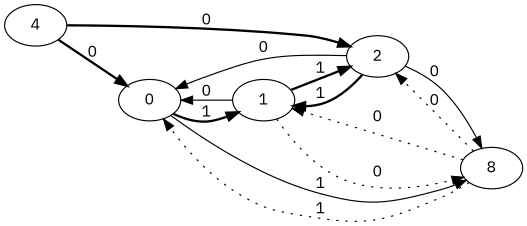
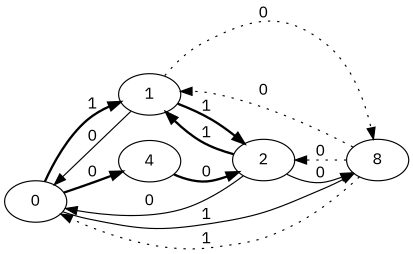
(88, 59) -> (88, 184)
